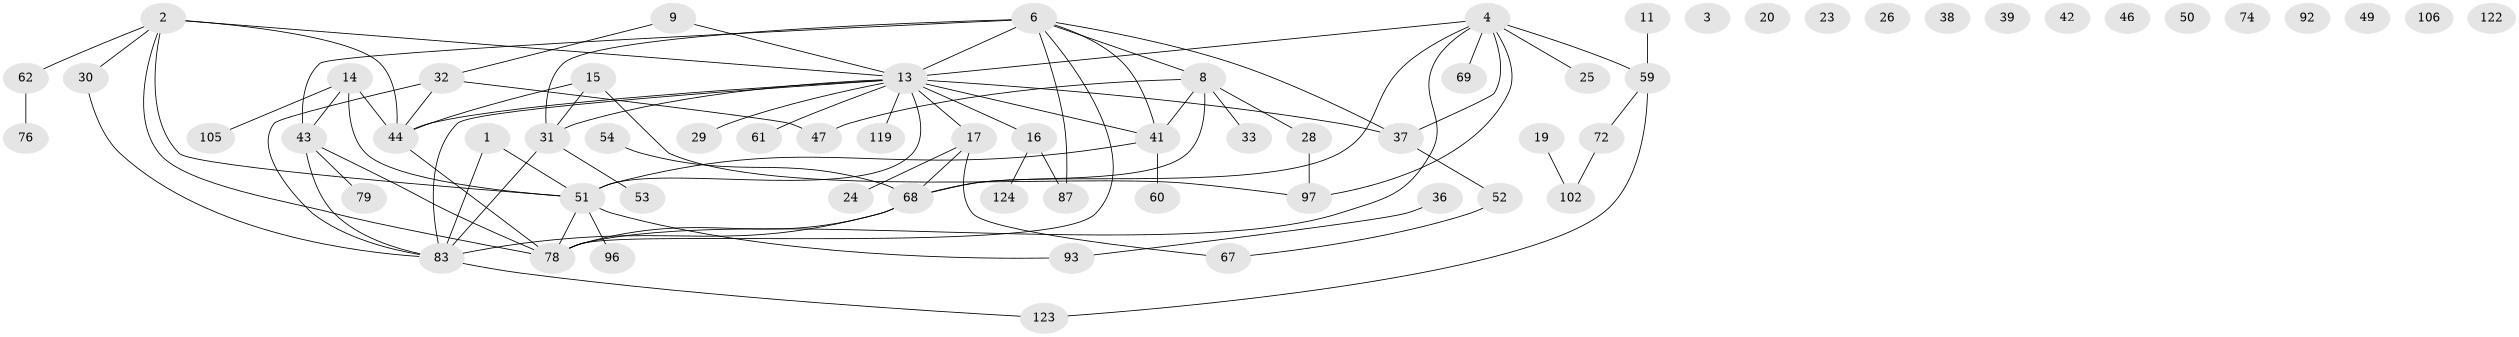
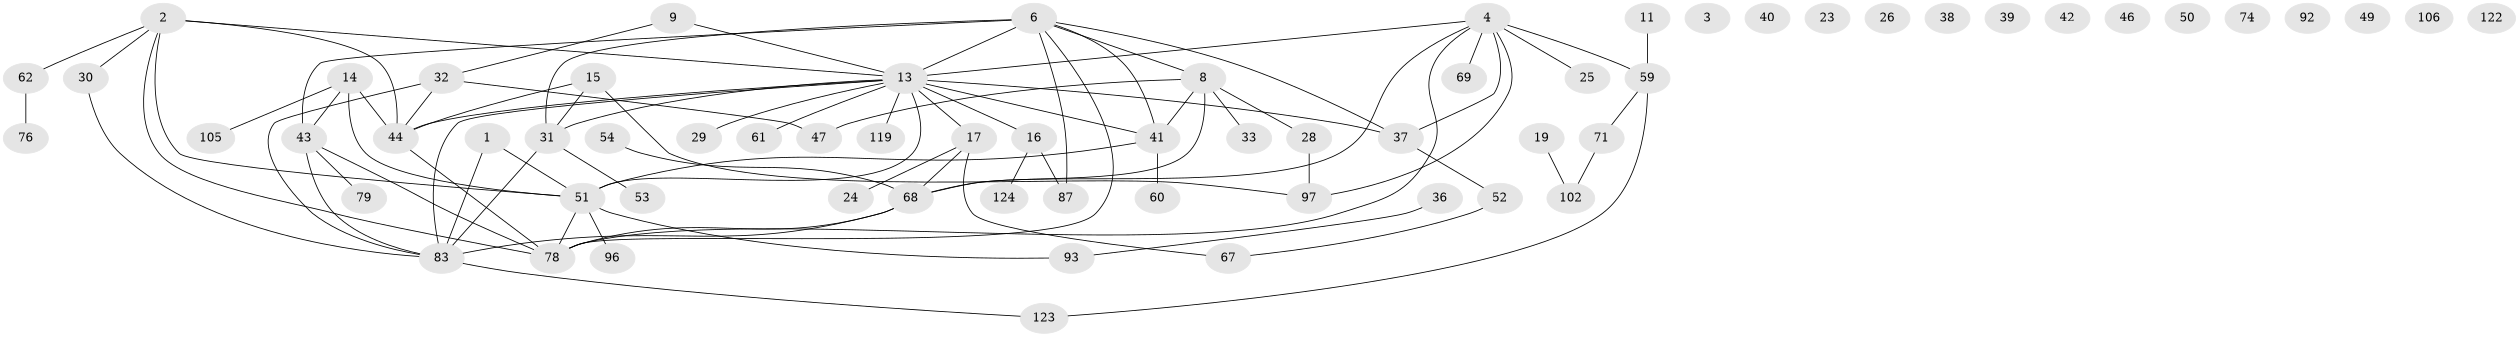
(1768, 18) -> (1768, 18)
(1602, 138) -> (1602, 138)
